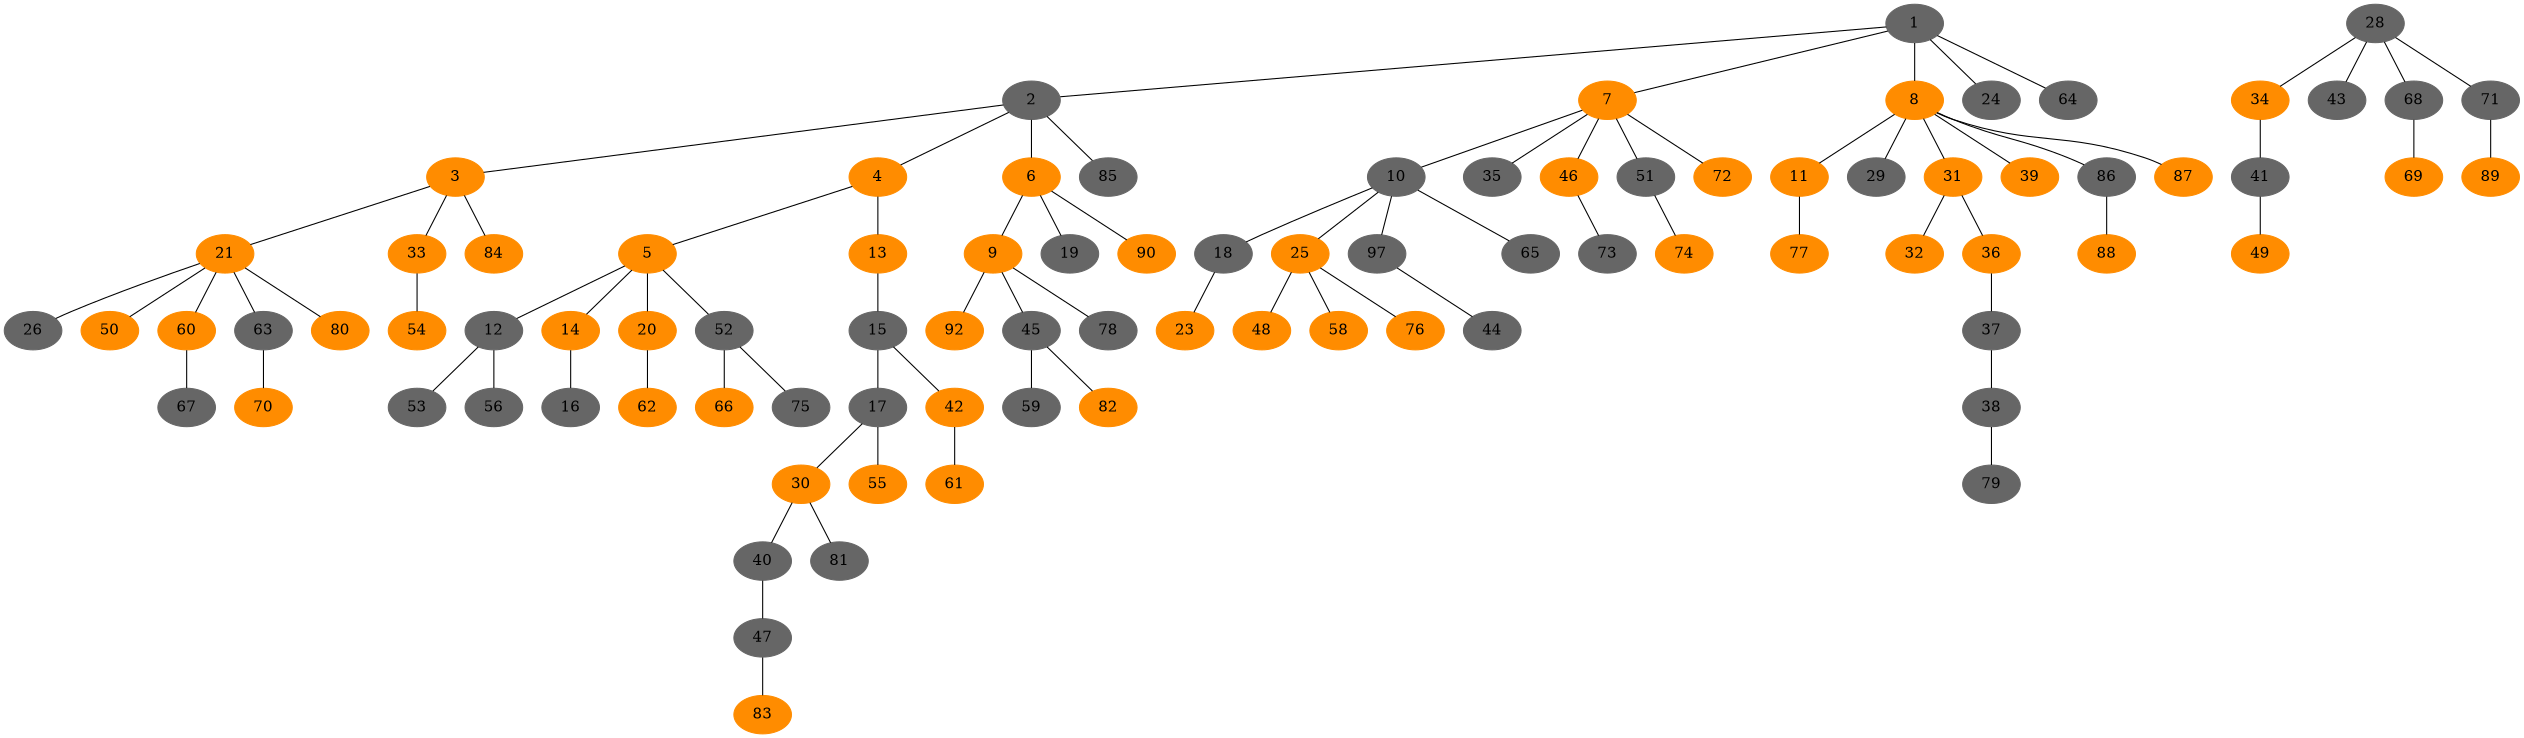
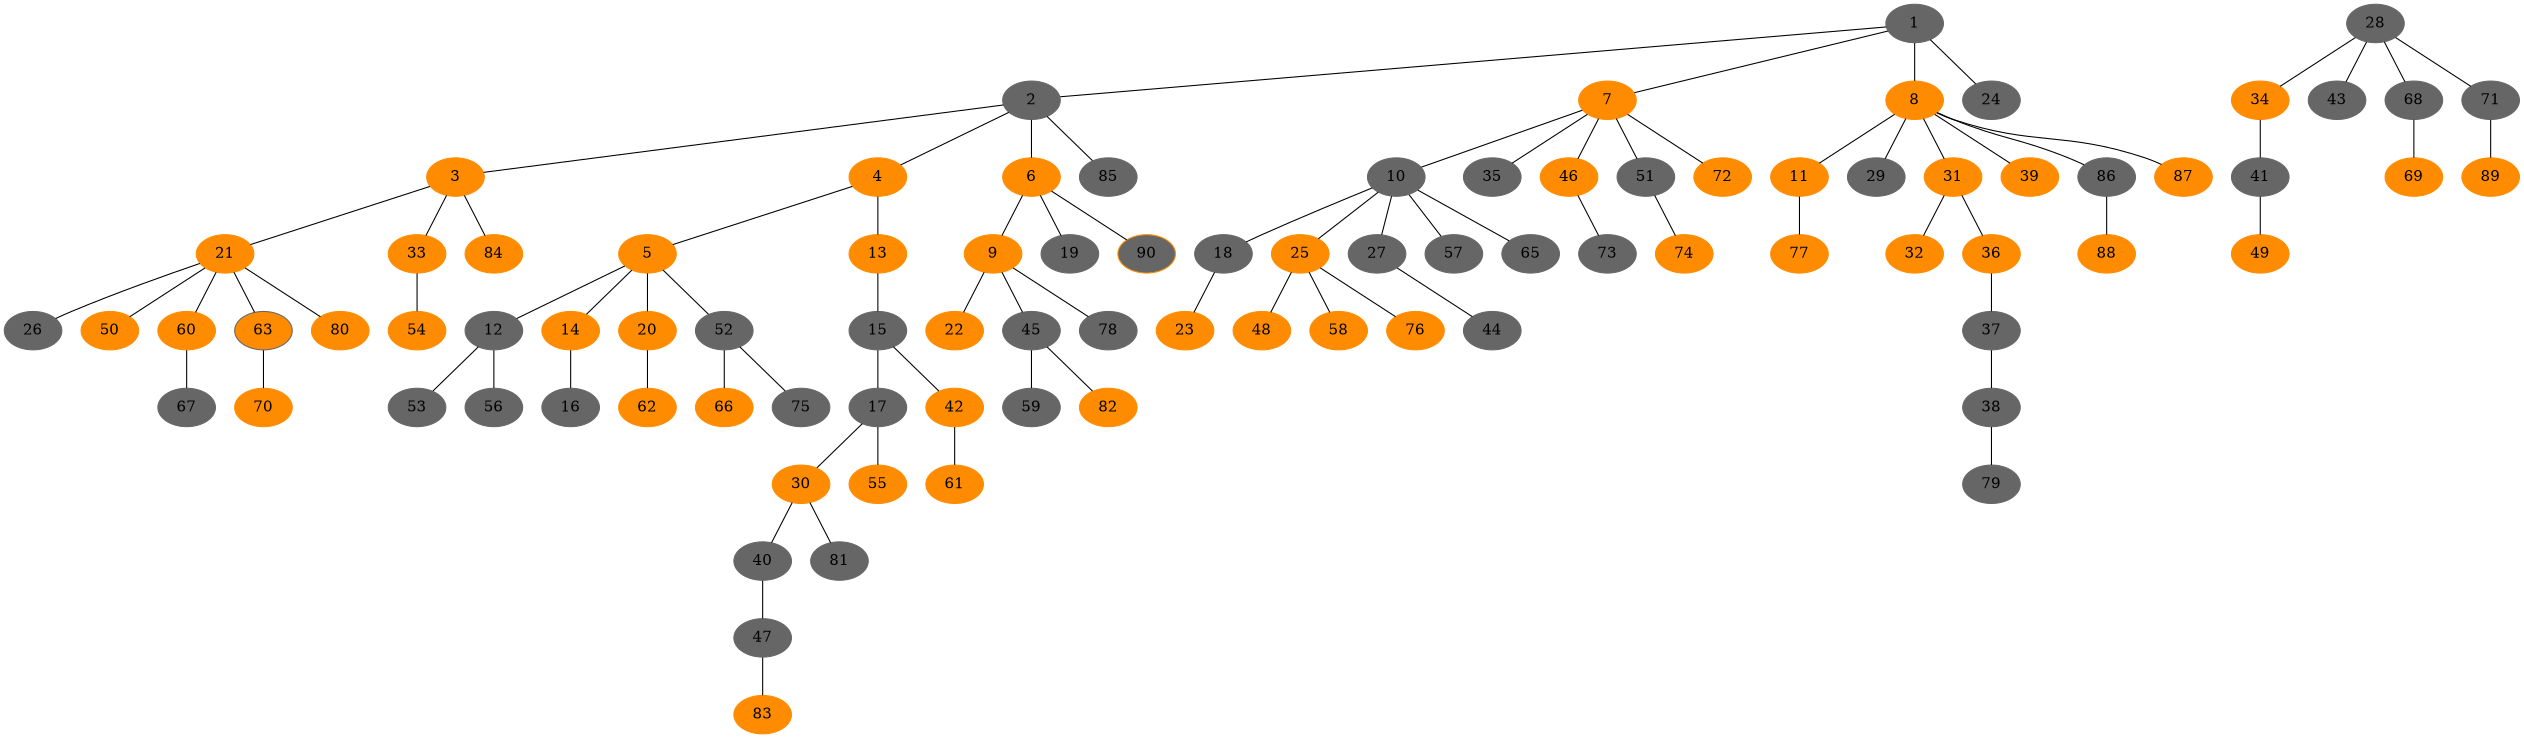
(2068, 100) -> none
(1147, 254) -> (1147, 254)
(1377, 254) -> (1377, 254)
none -> (1454, 254)
(263, 331) -> (263, 331)
(955, 331) -> (955, 331)
